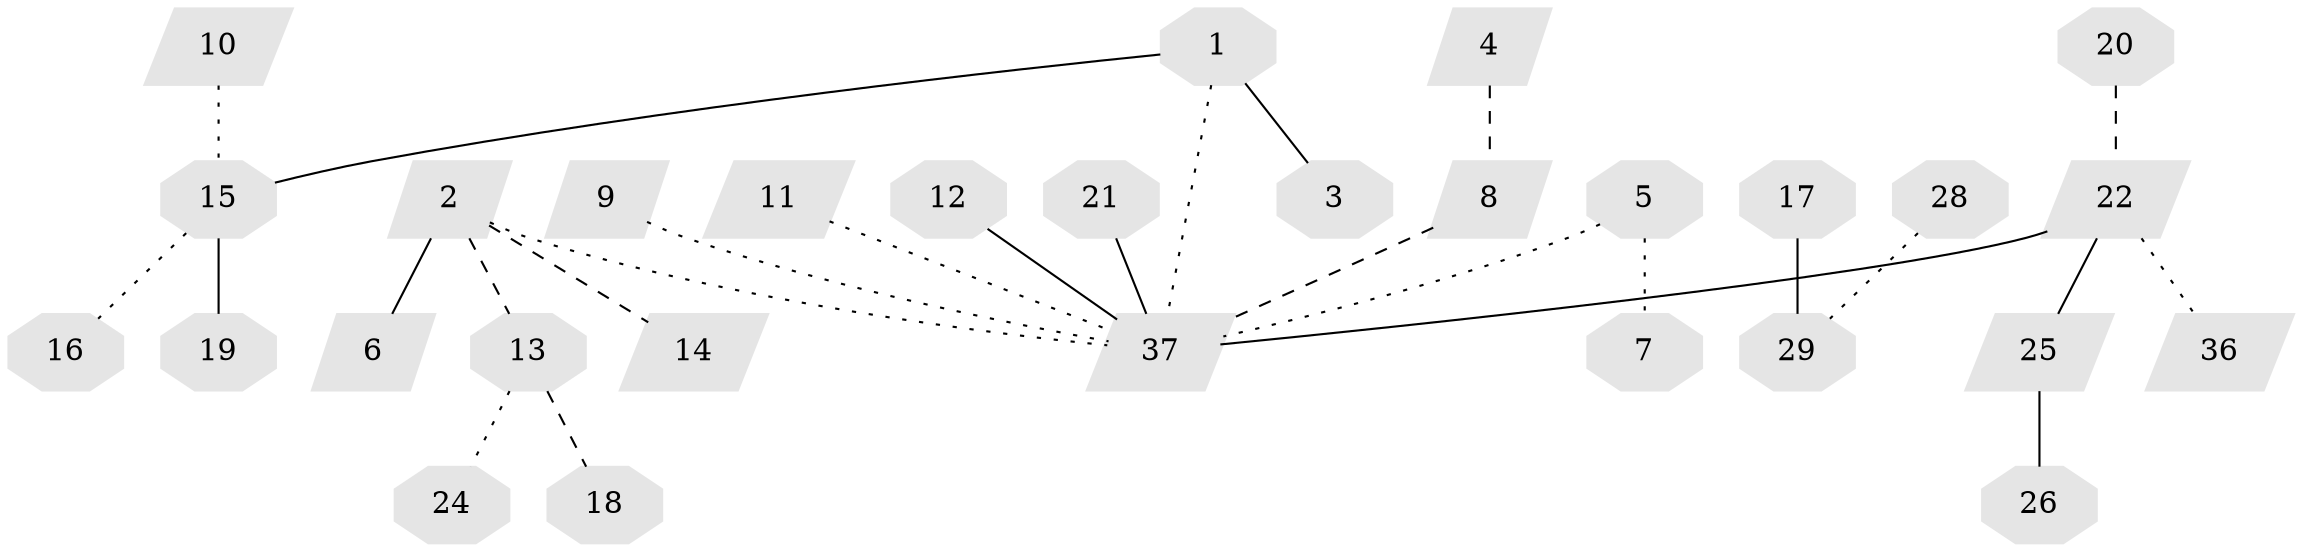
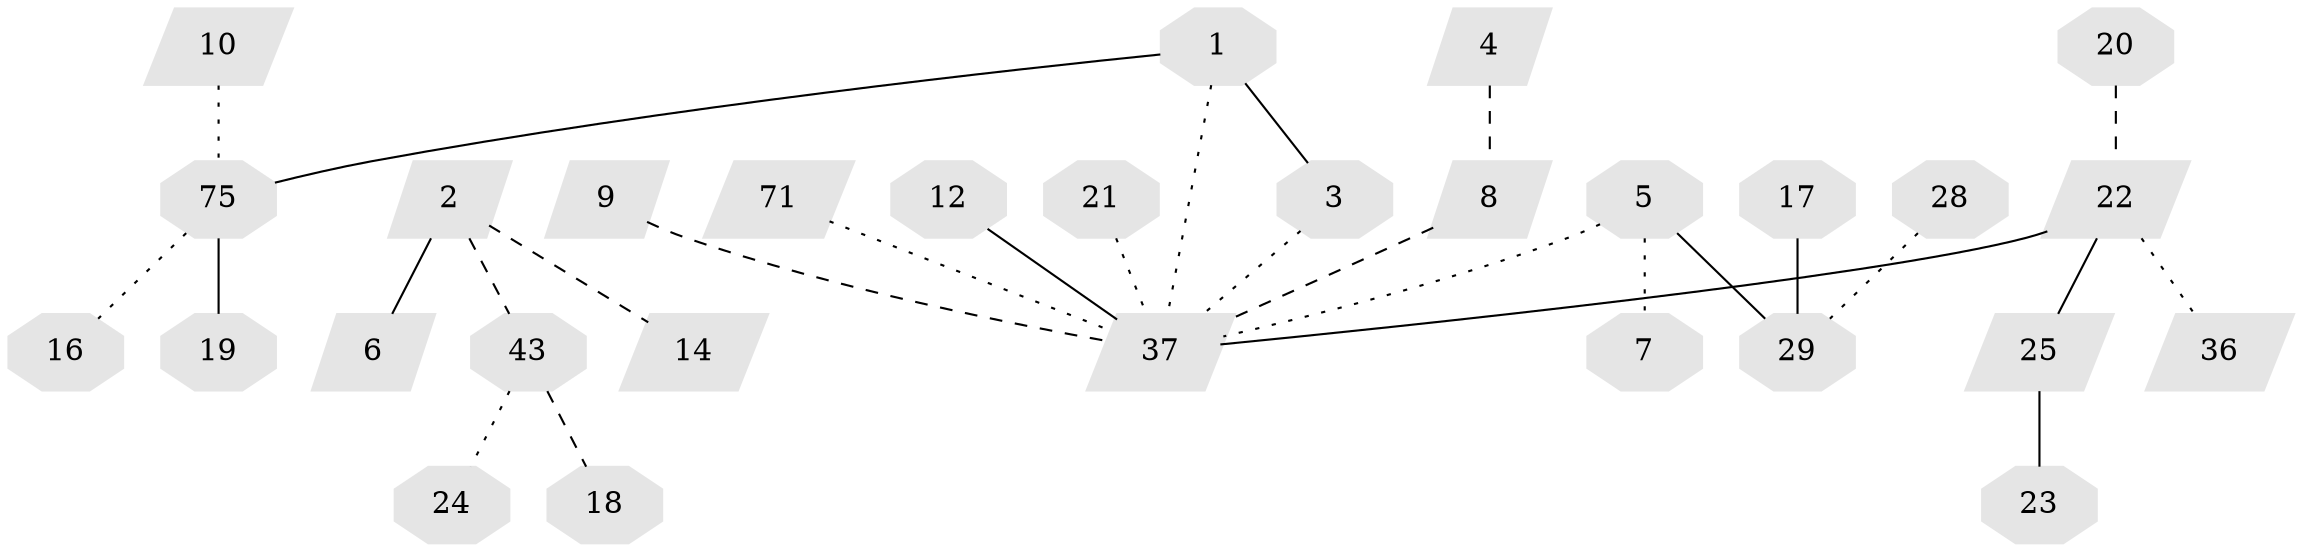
(219, 199) -> (219, 199)
(779, 199) -> (779, 199)
none -> (1719, 274)
(1131, 276) -> (1131, 276)
(875, 292) -> (875, 292)
(795, 301) -> (1252, 273)
(528, 352) -> (528, 352)
(2039, 505) -> (2039, 505)
